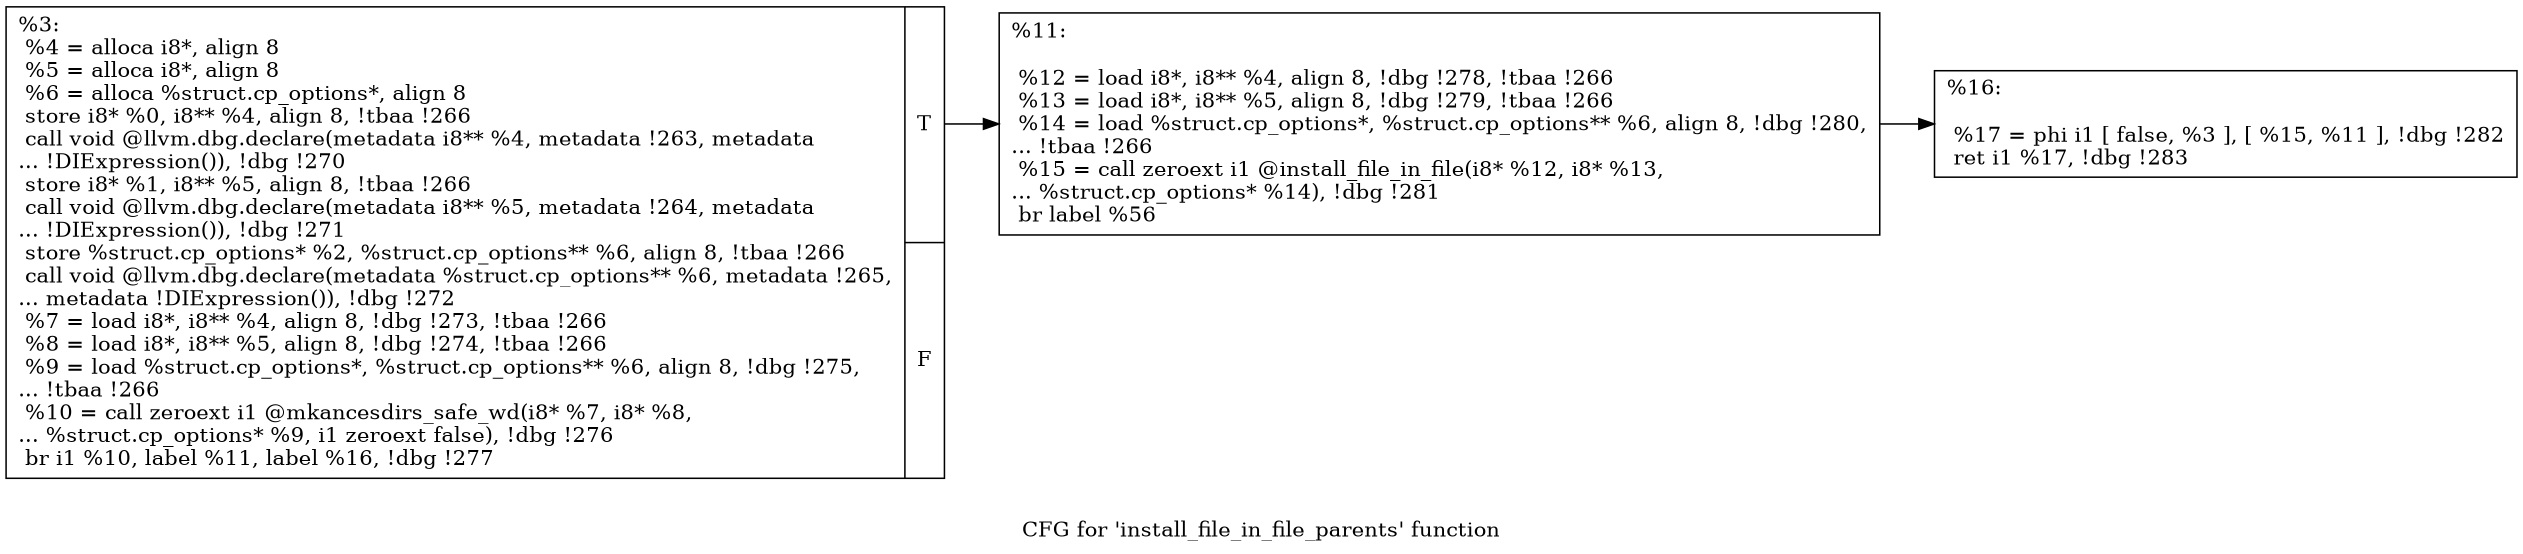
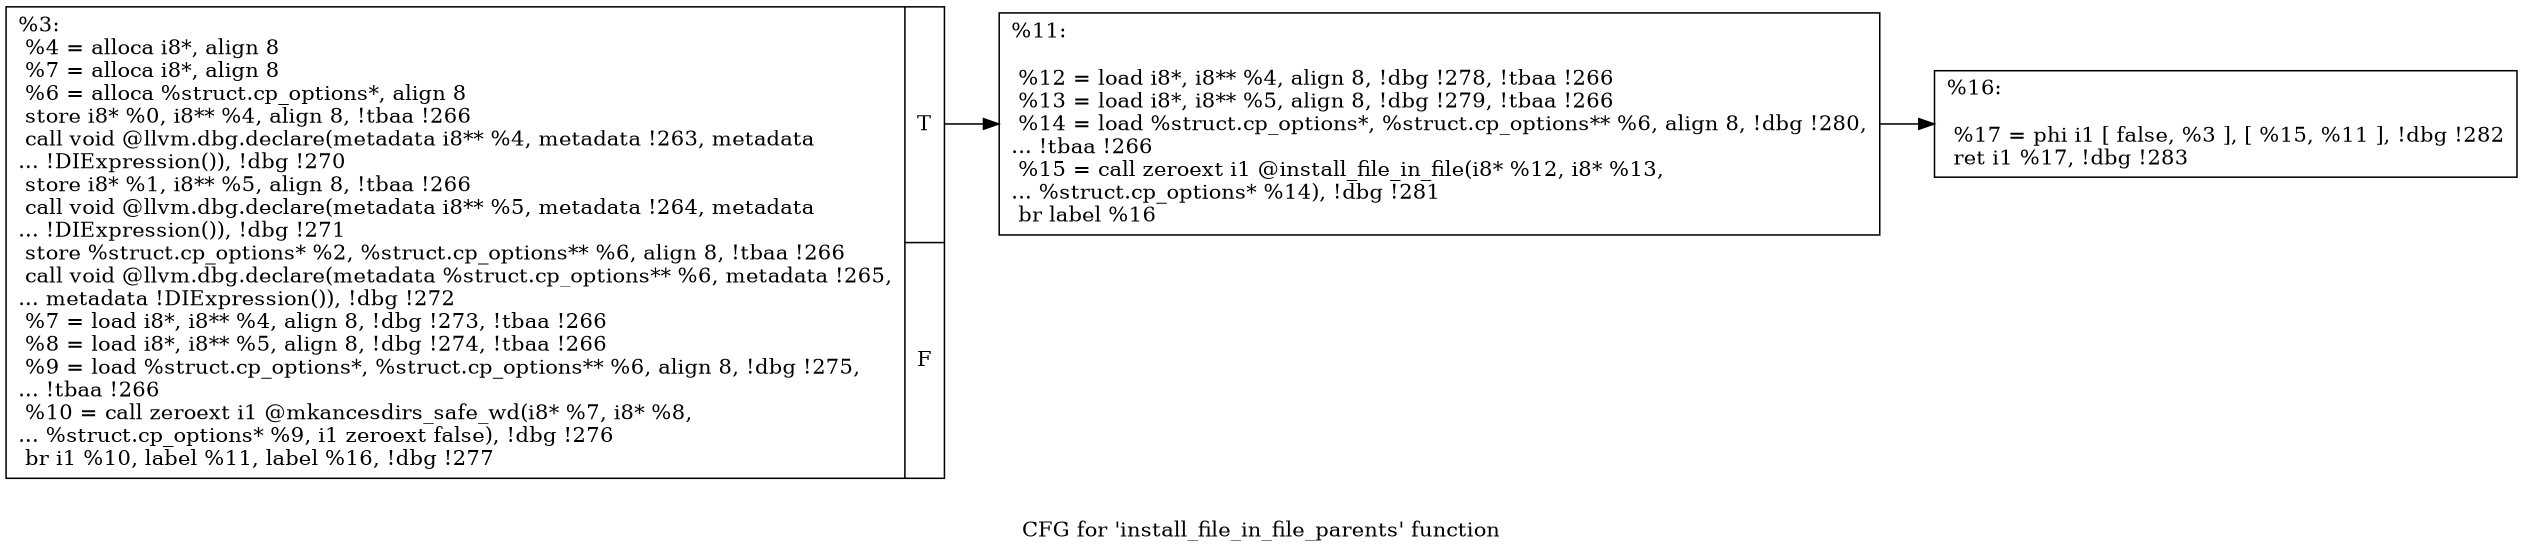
(149, 71) -> (149, 71)
(1084, 215) -> (1084, 215)
